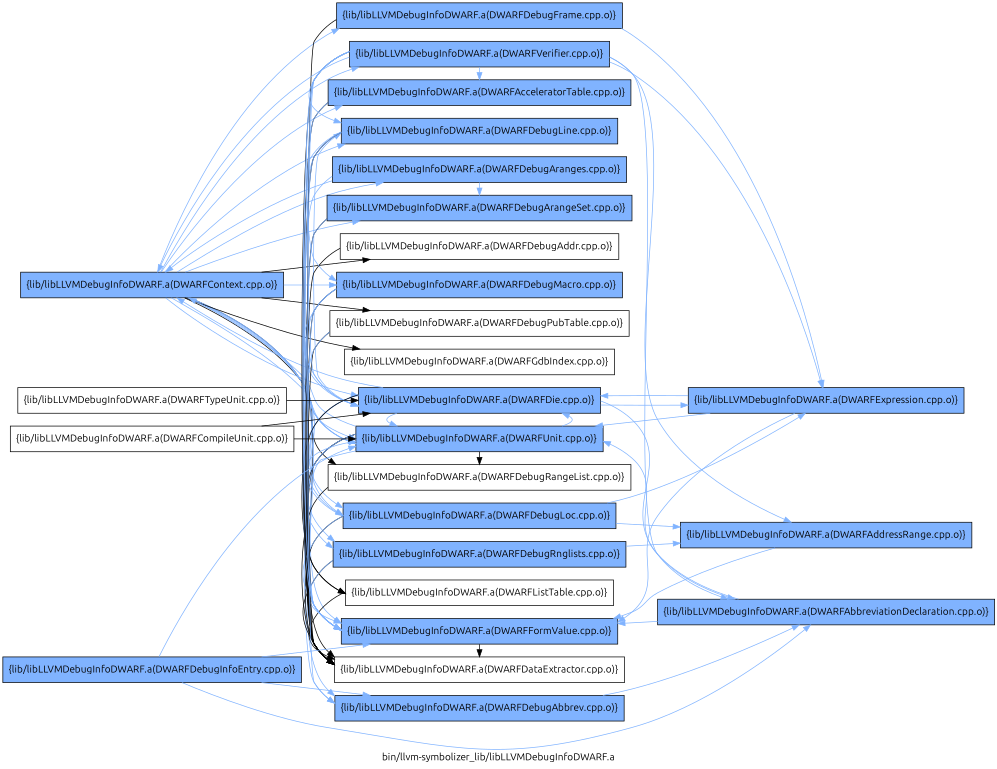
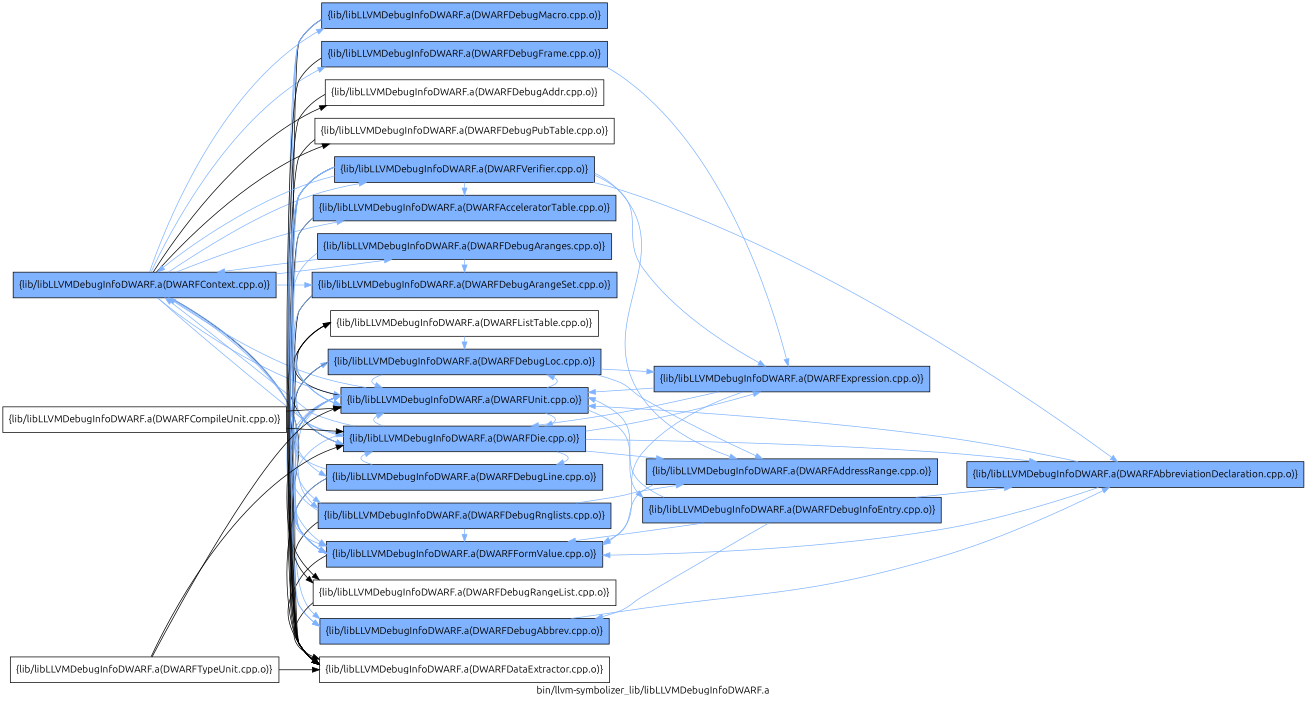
(307, 159) -> (291, 285)
(245, 200) -> none
(480, 362) -> none
(299, 378) -> (465, 339)
none -> (625, 435)
(313, 447) -> (296, 670)
none -> (290, 449)
none -> (621, 455)
(303, 481) -> (291, 466)
none -> (230, 522)
